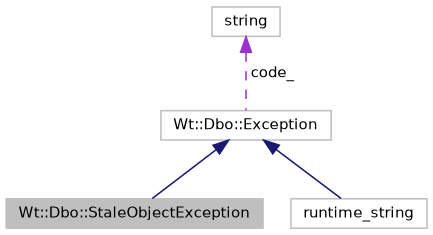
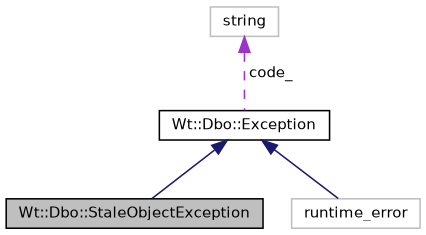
(246, 125) -> (244, 125)
(135, 214) -> (135, 214)
(359, 214) -> (356, 214)
